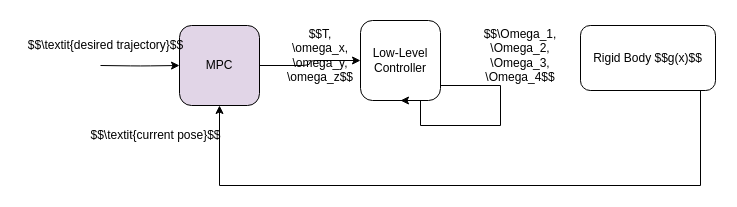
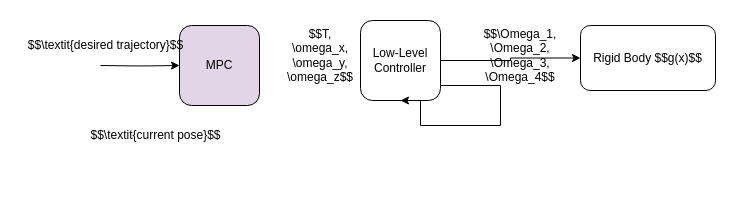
none -> (508, 61)
(309, 64) -> none
(472, 186) -> none
